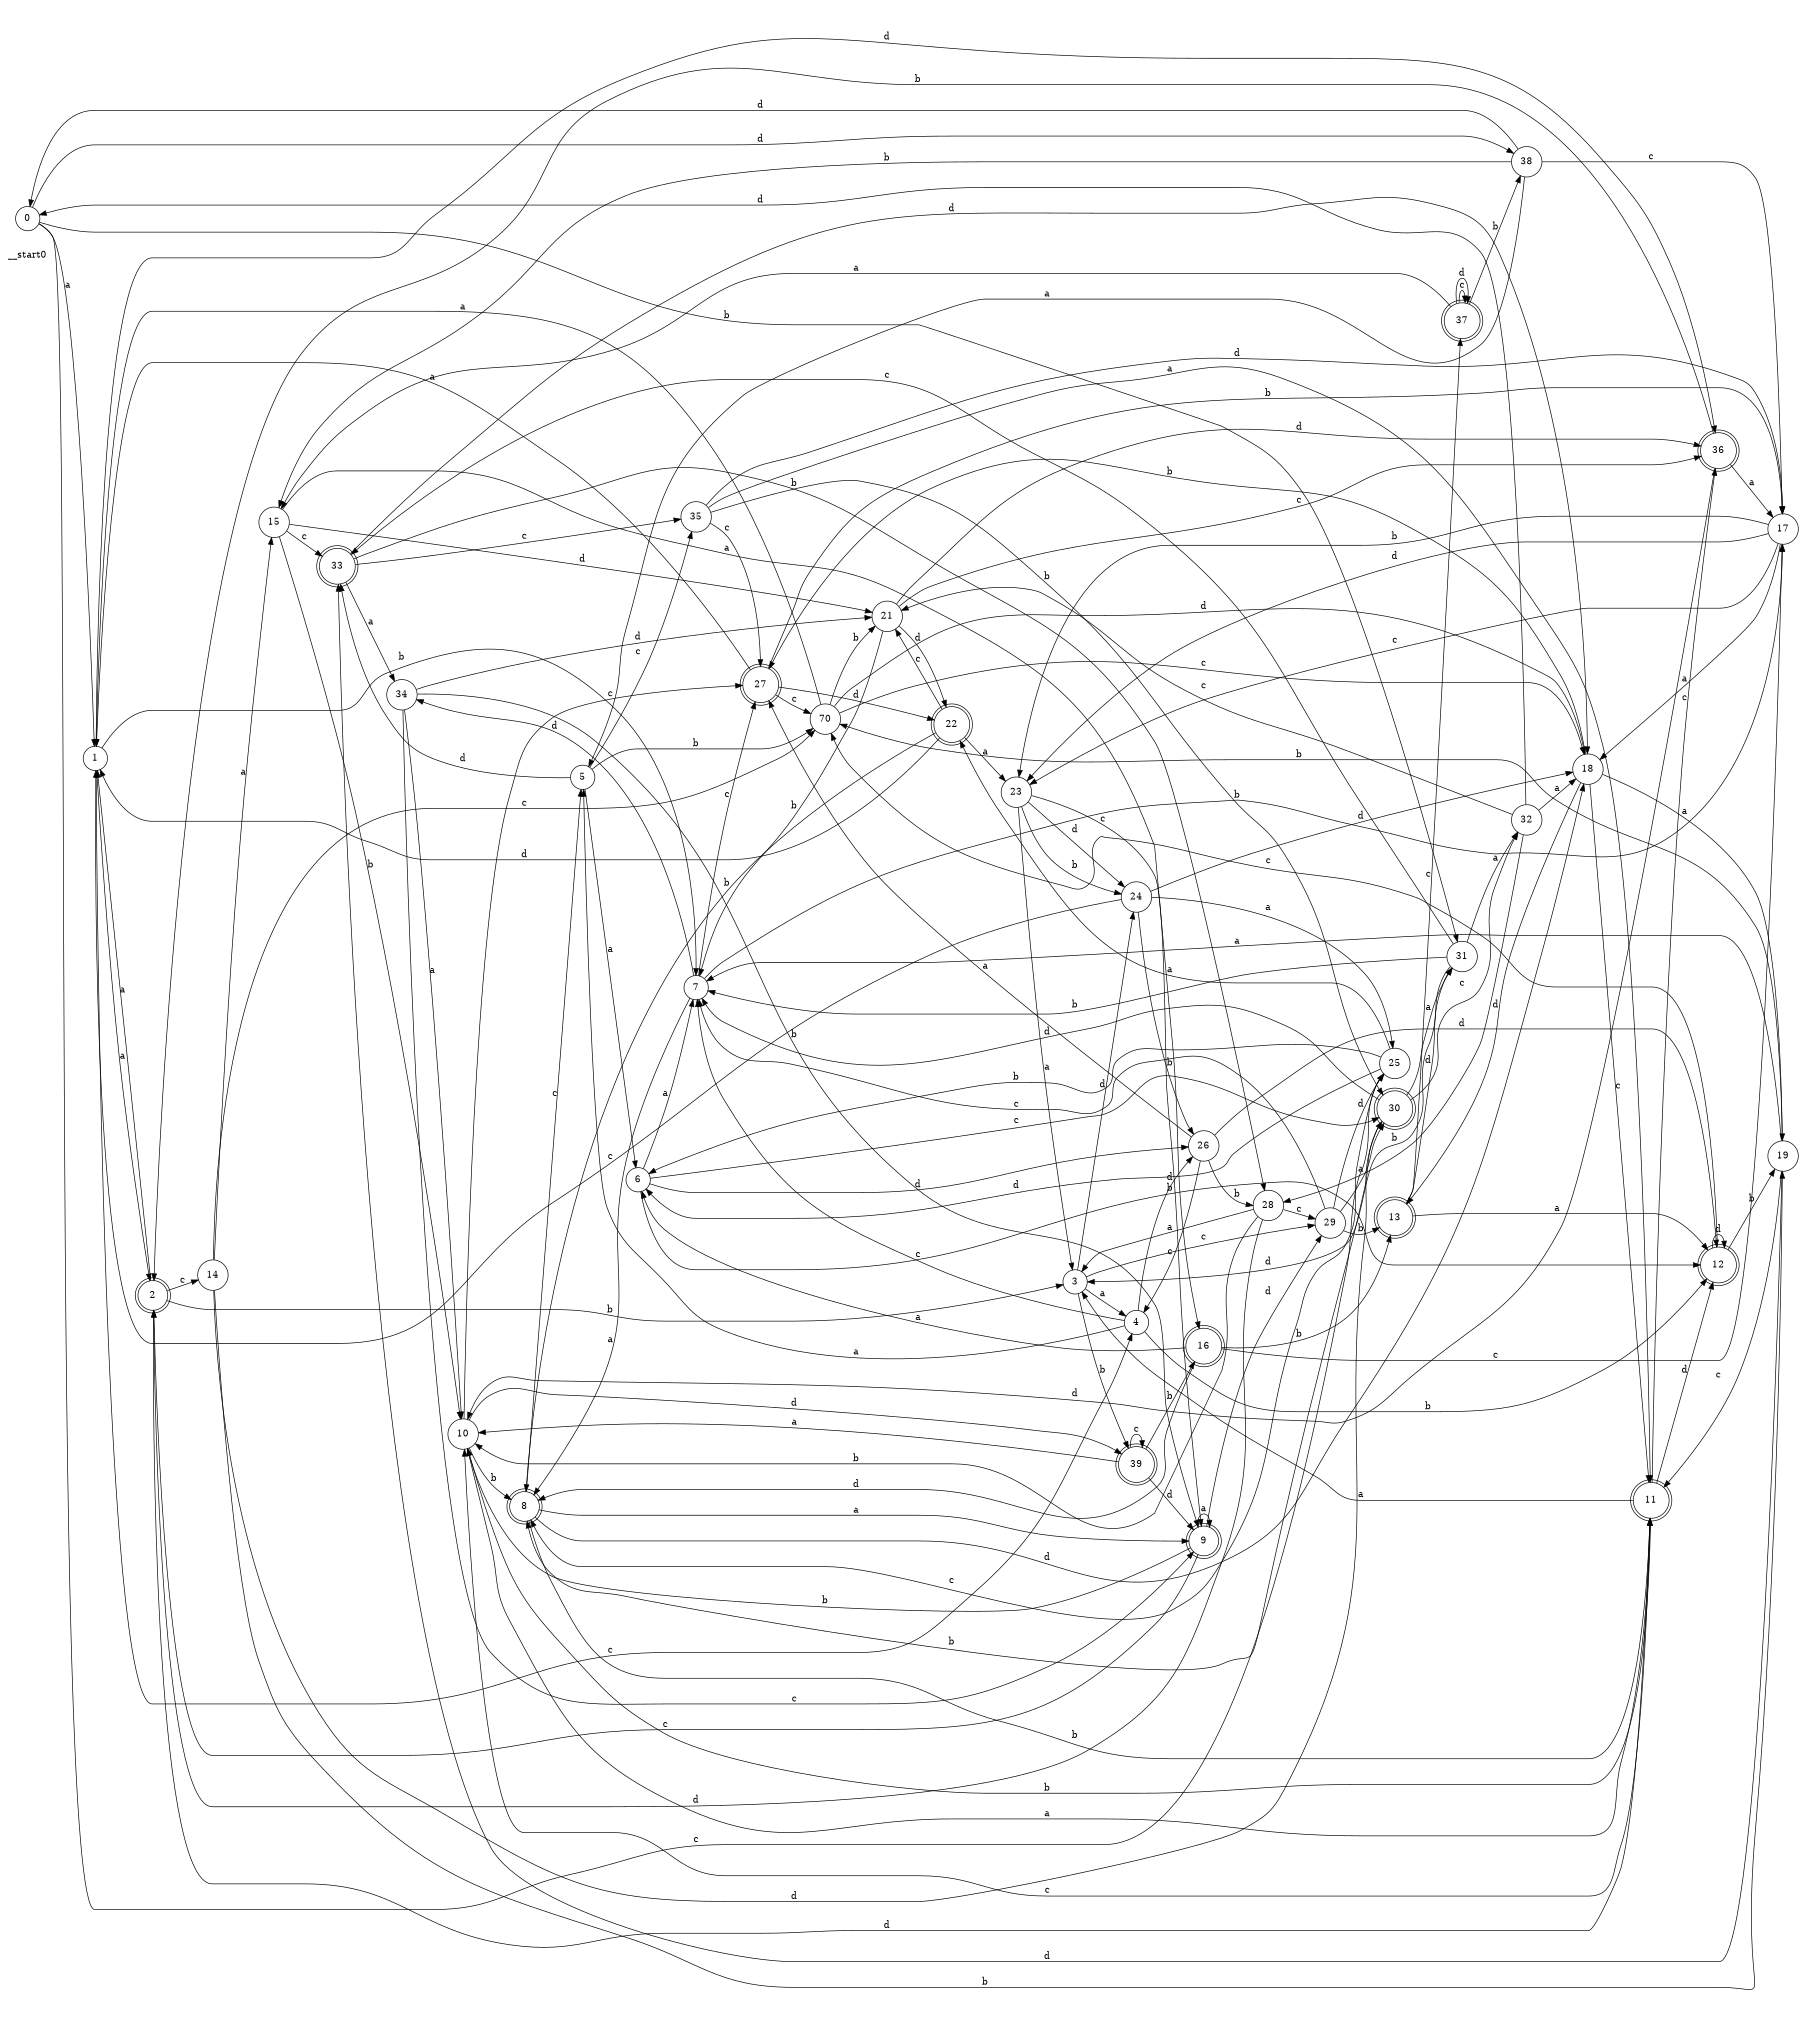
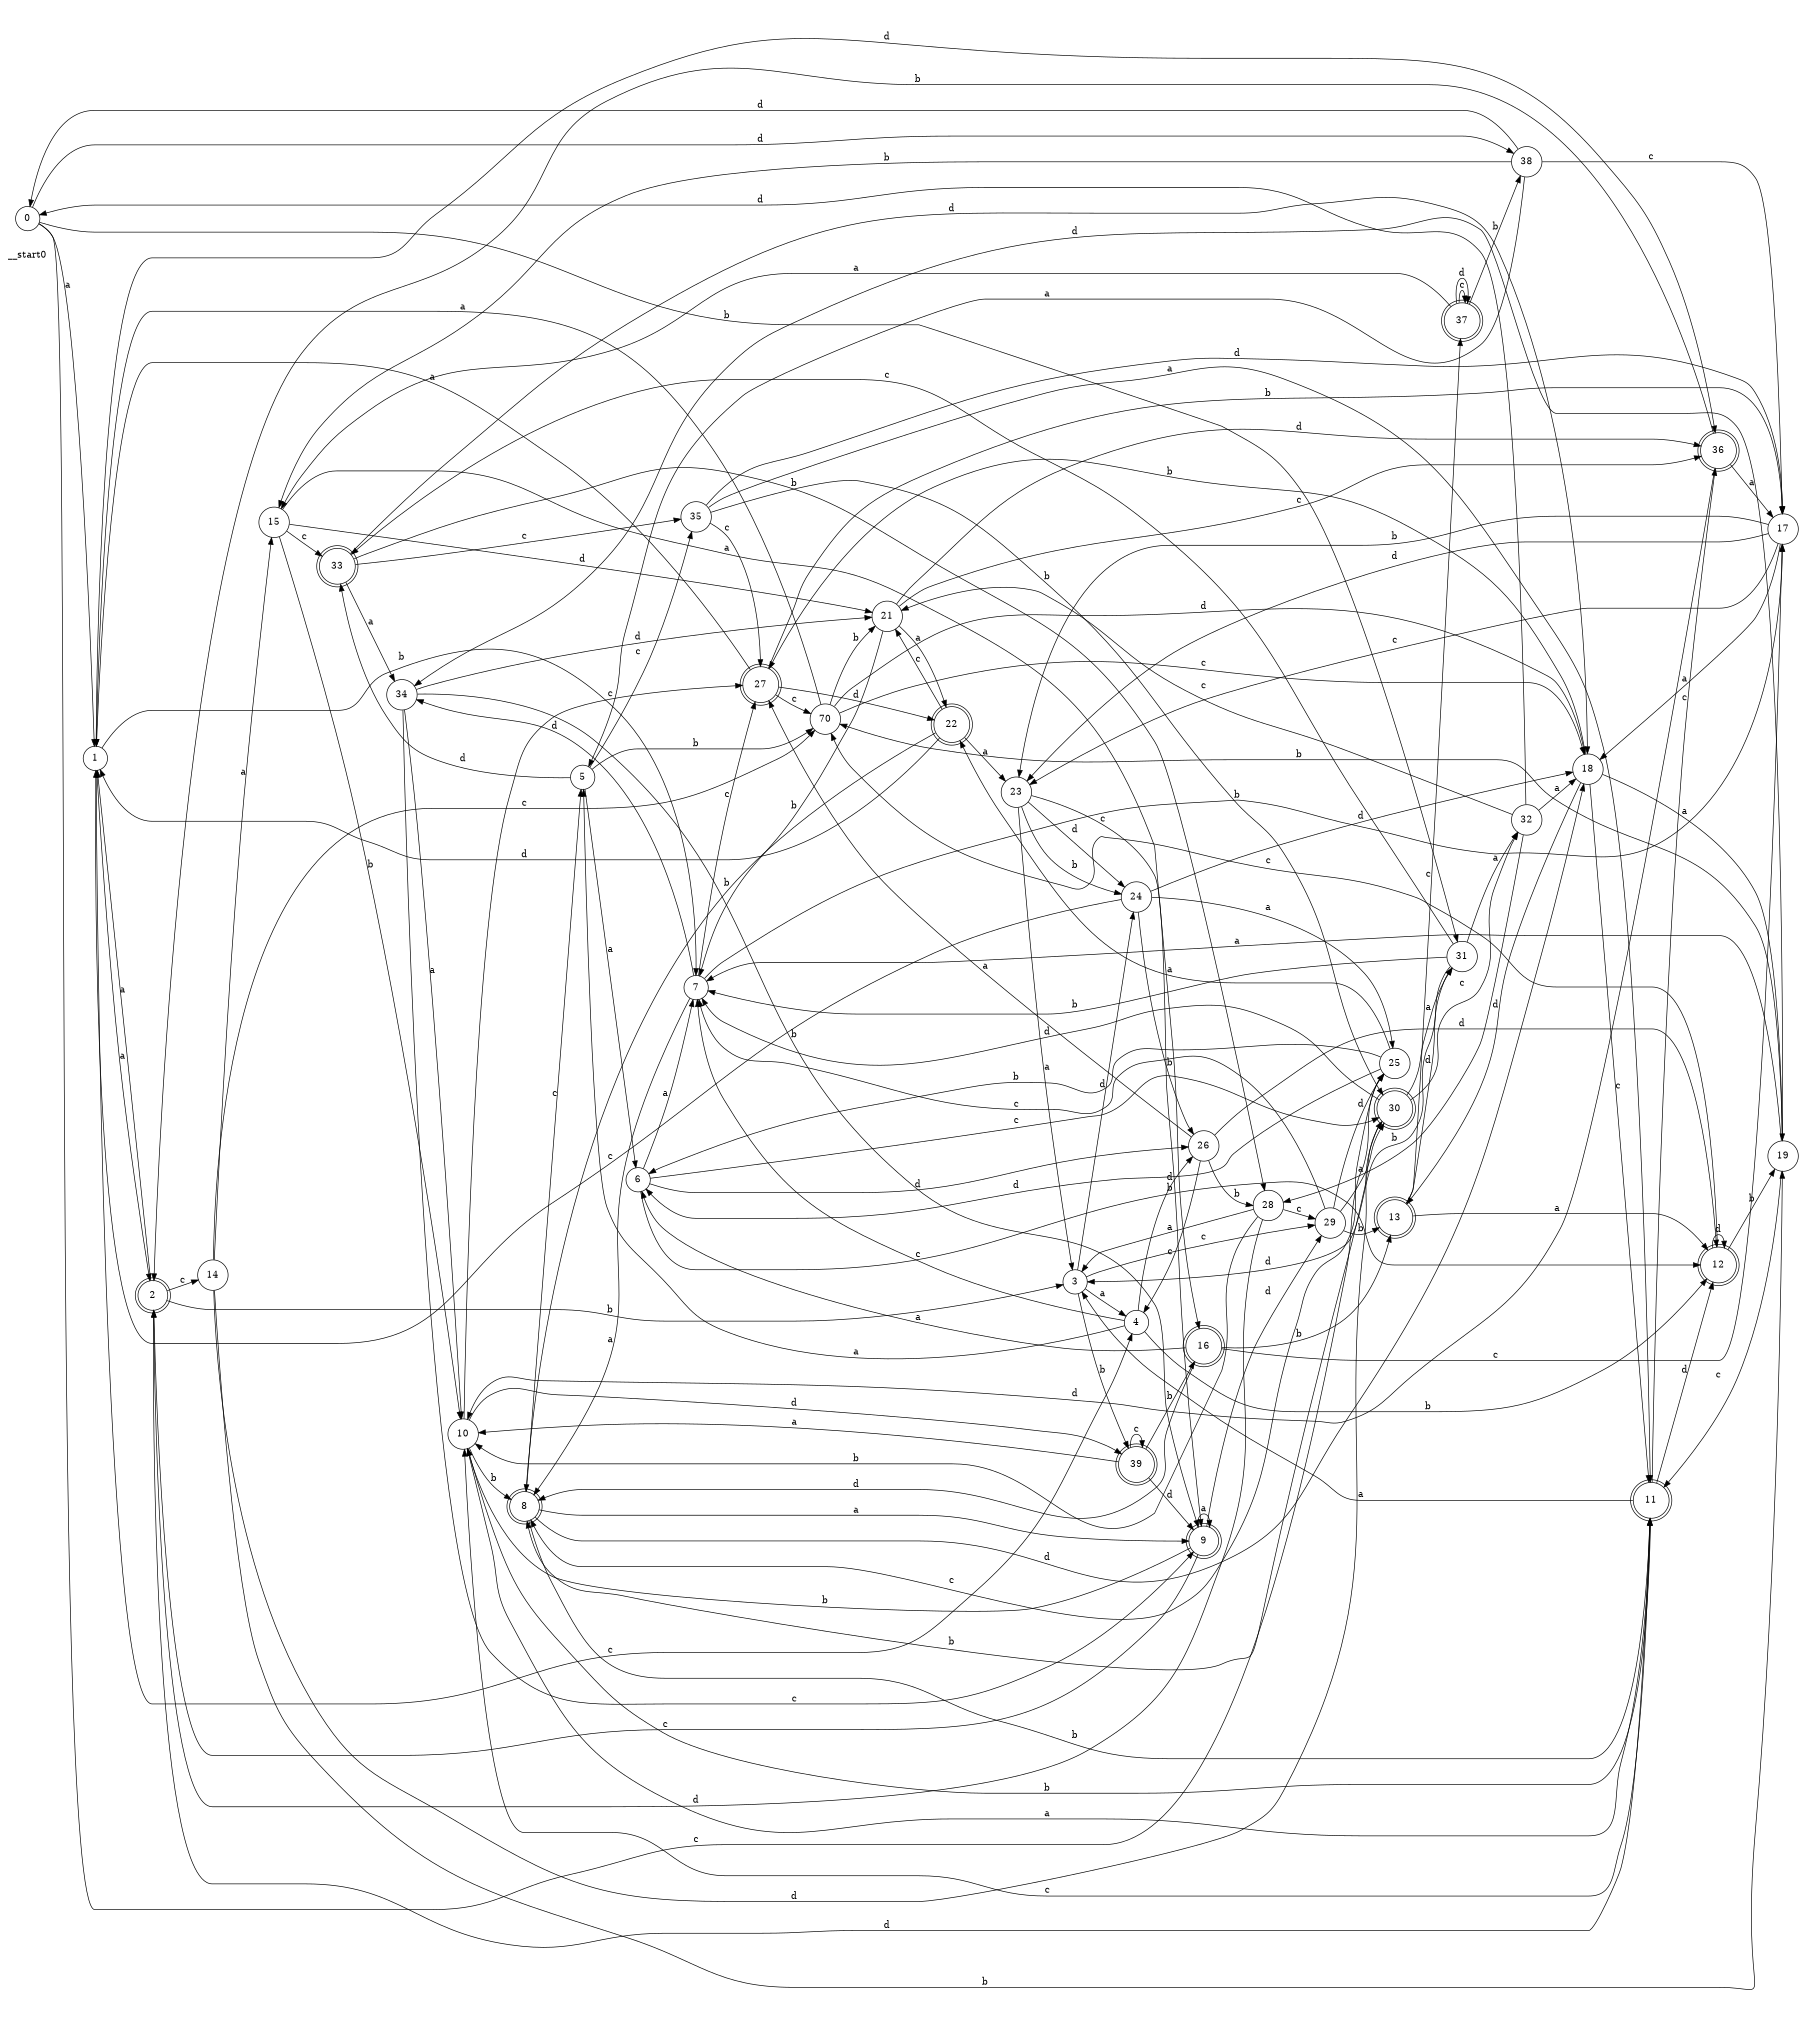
(918, 638) -> (918, 638)
(853, 1962) -> (1416, 223)
